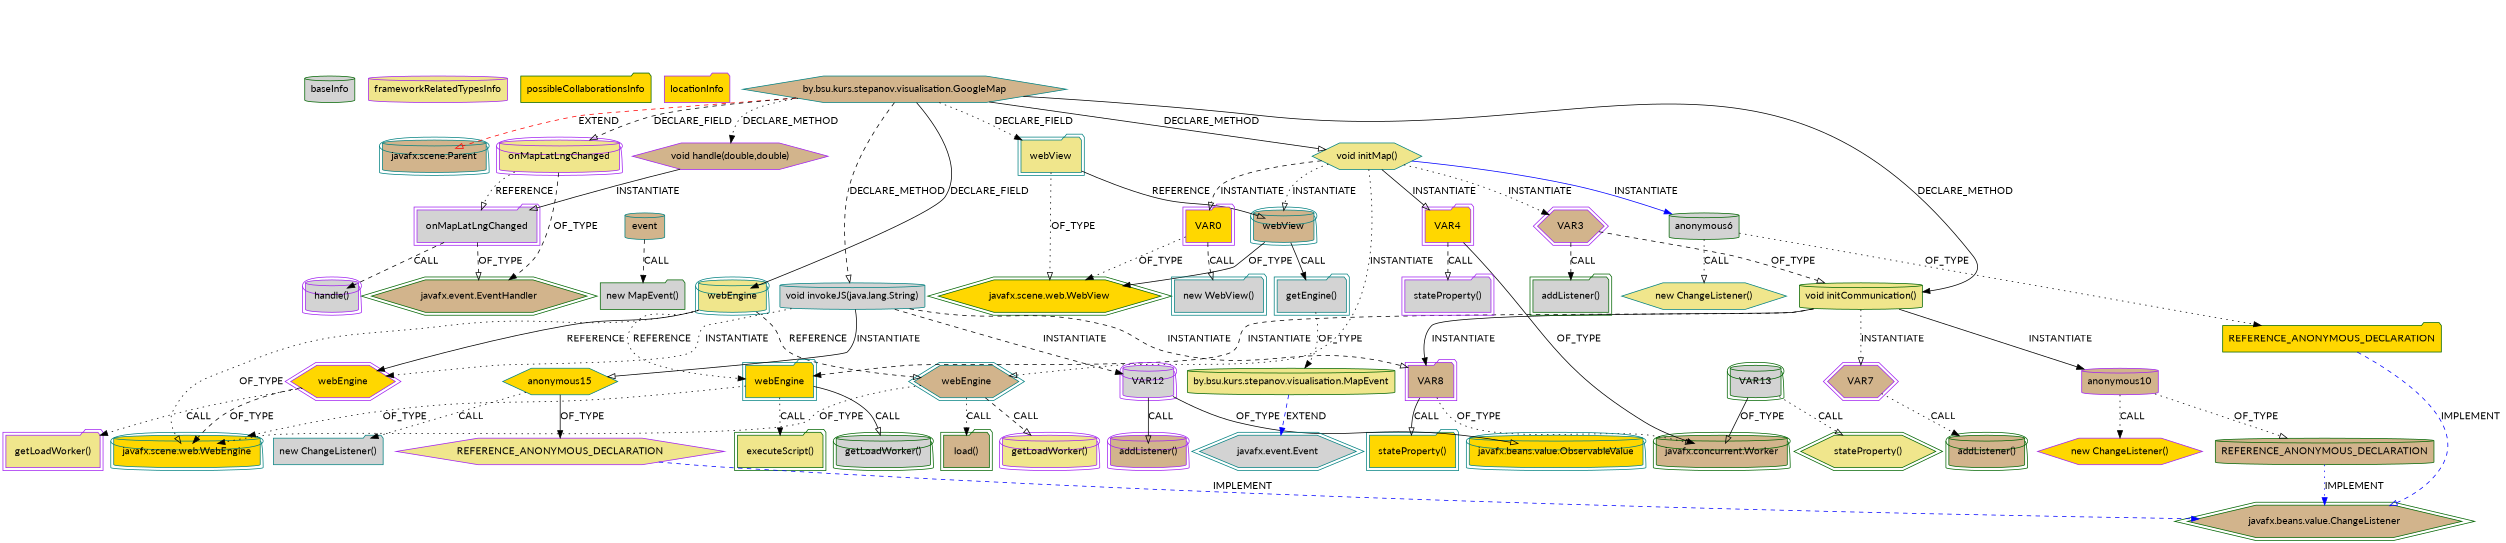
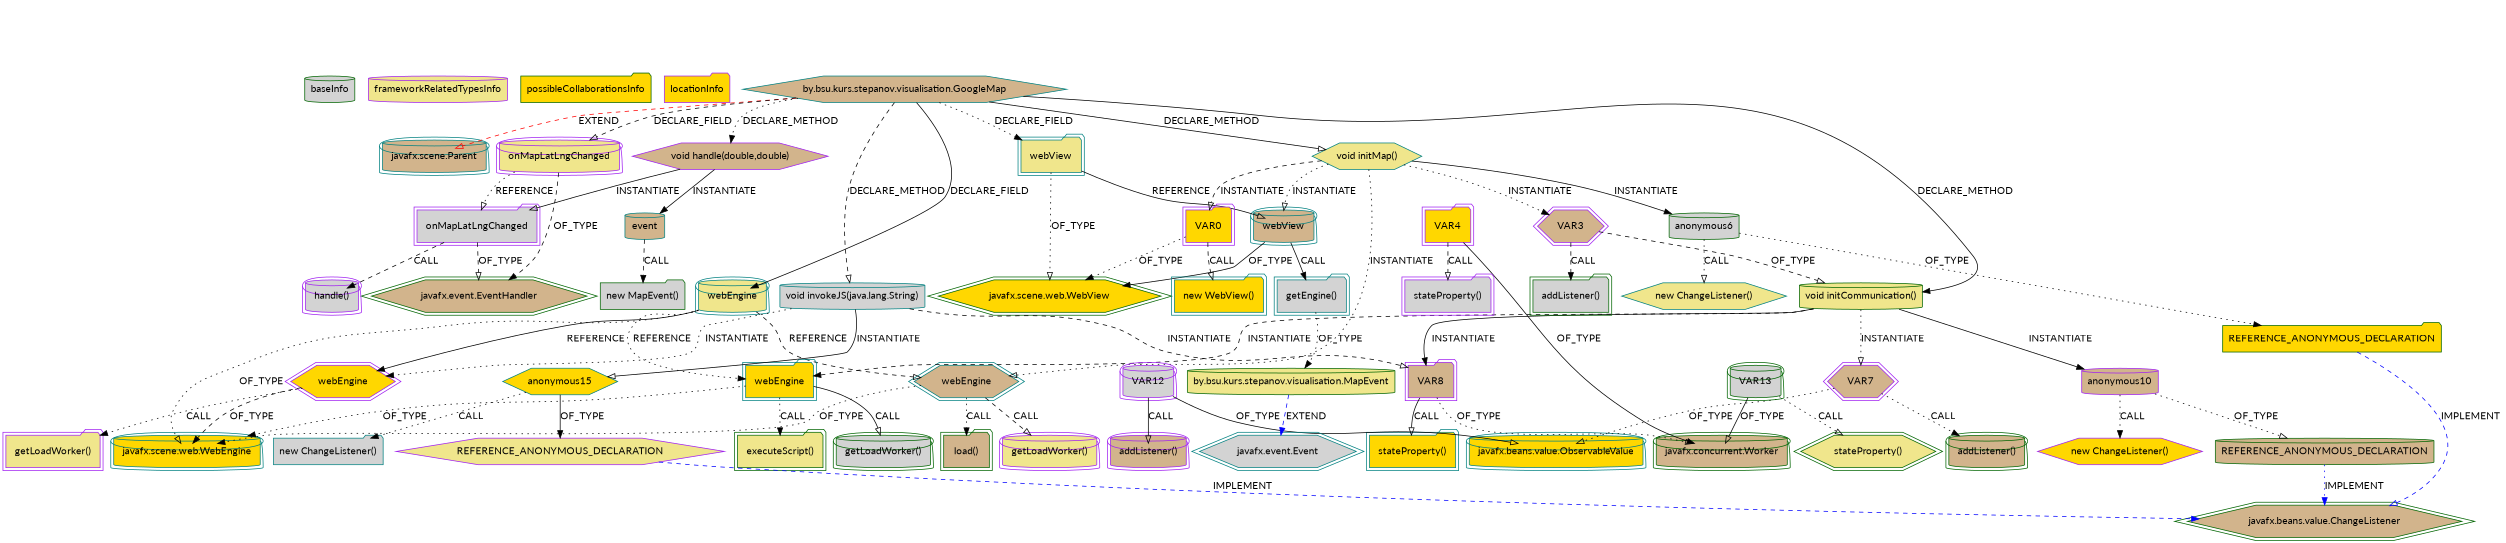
(1540, 179) -> (1540, 179)
(1403, 187) -> none
none -> (690, 189)
(1219, 296) -> (1219, 296)
(1005, 341) -> none
none -> (1707, 407)
